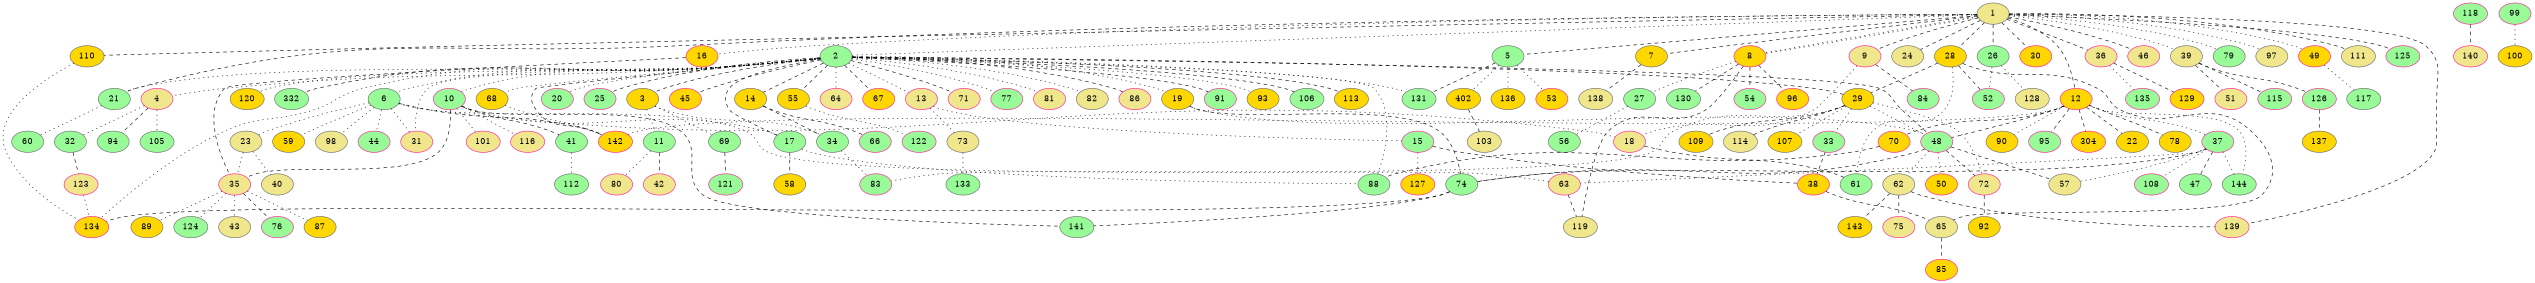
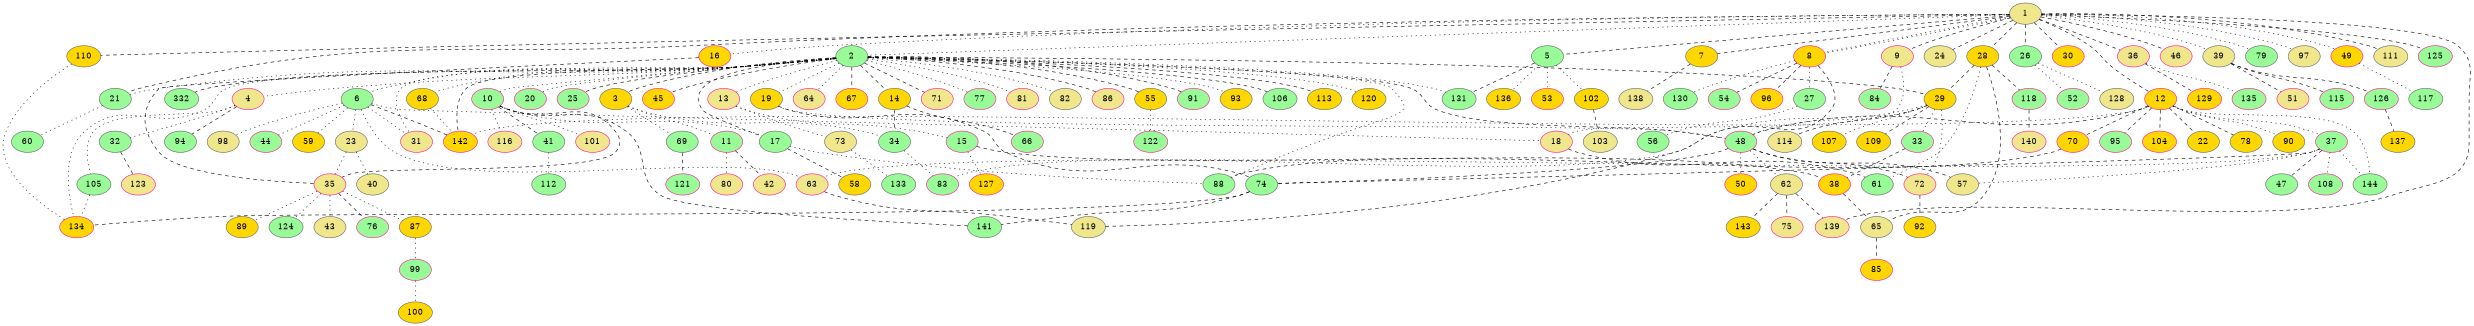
(1969, 78) -> (2006, 78)
(1708, 83) -> (1751, 73)
(1463, 99) -> (1591, 99)
(659, 142) -> (727, 142)
(2089, 142) -> (2159, 142)
(86, 206) -> (85, 206)
none -> (415, 249)
